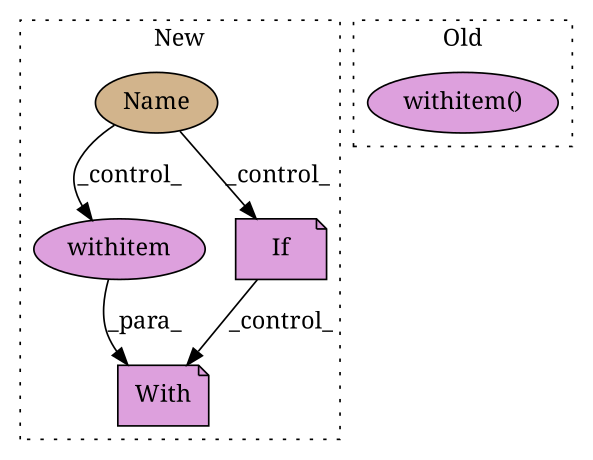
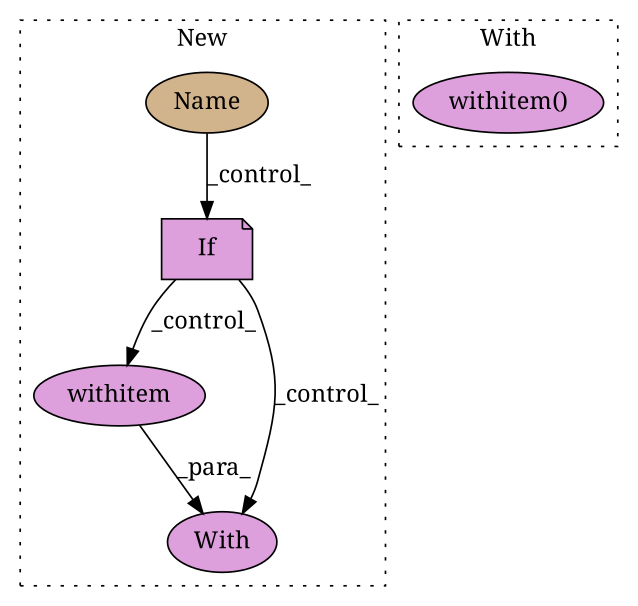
(463, 40) -> (508, 40)
(80, 159) -> (150, 312)
(163, 396) -> (222, 542)
